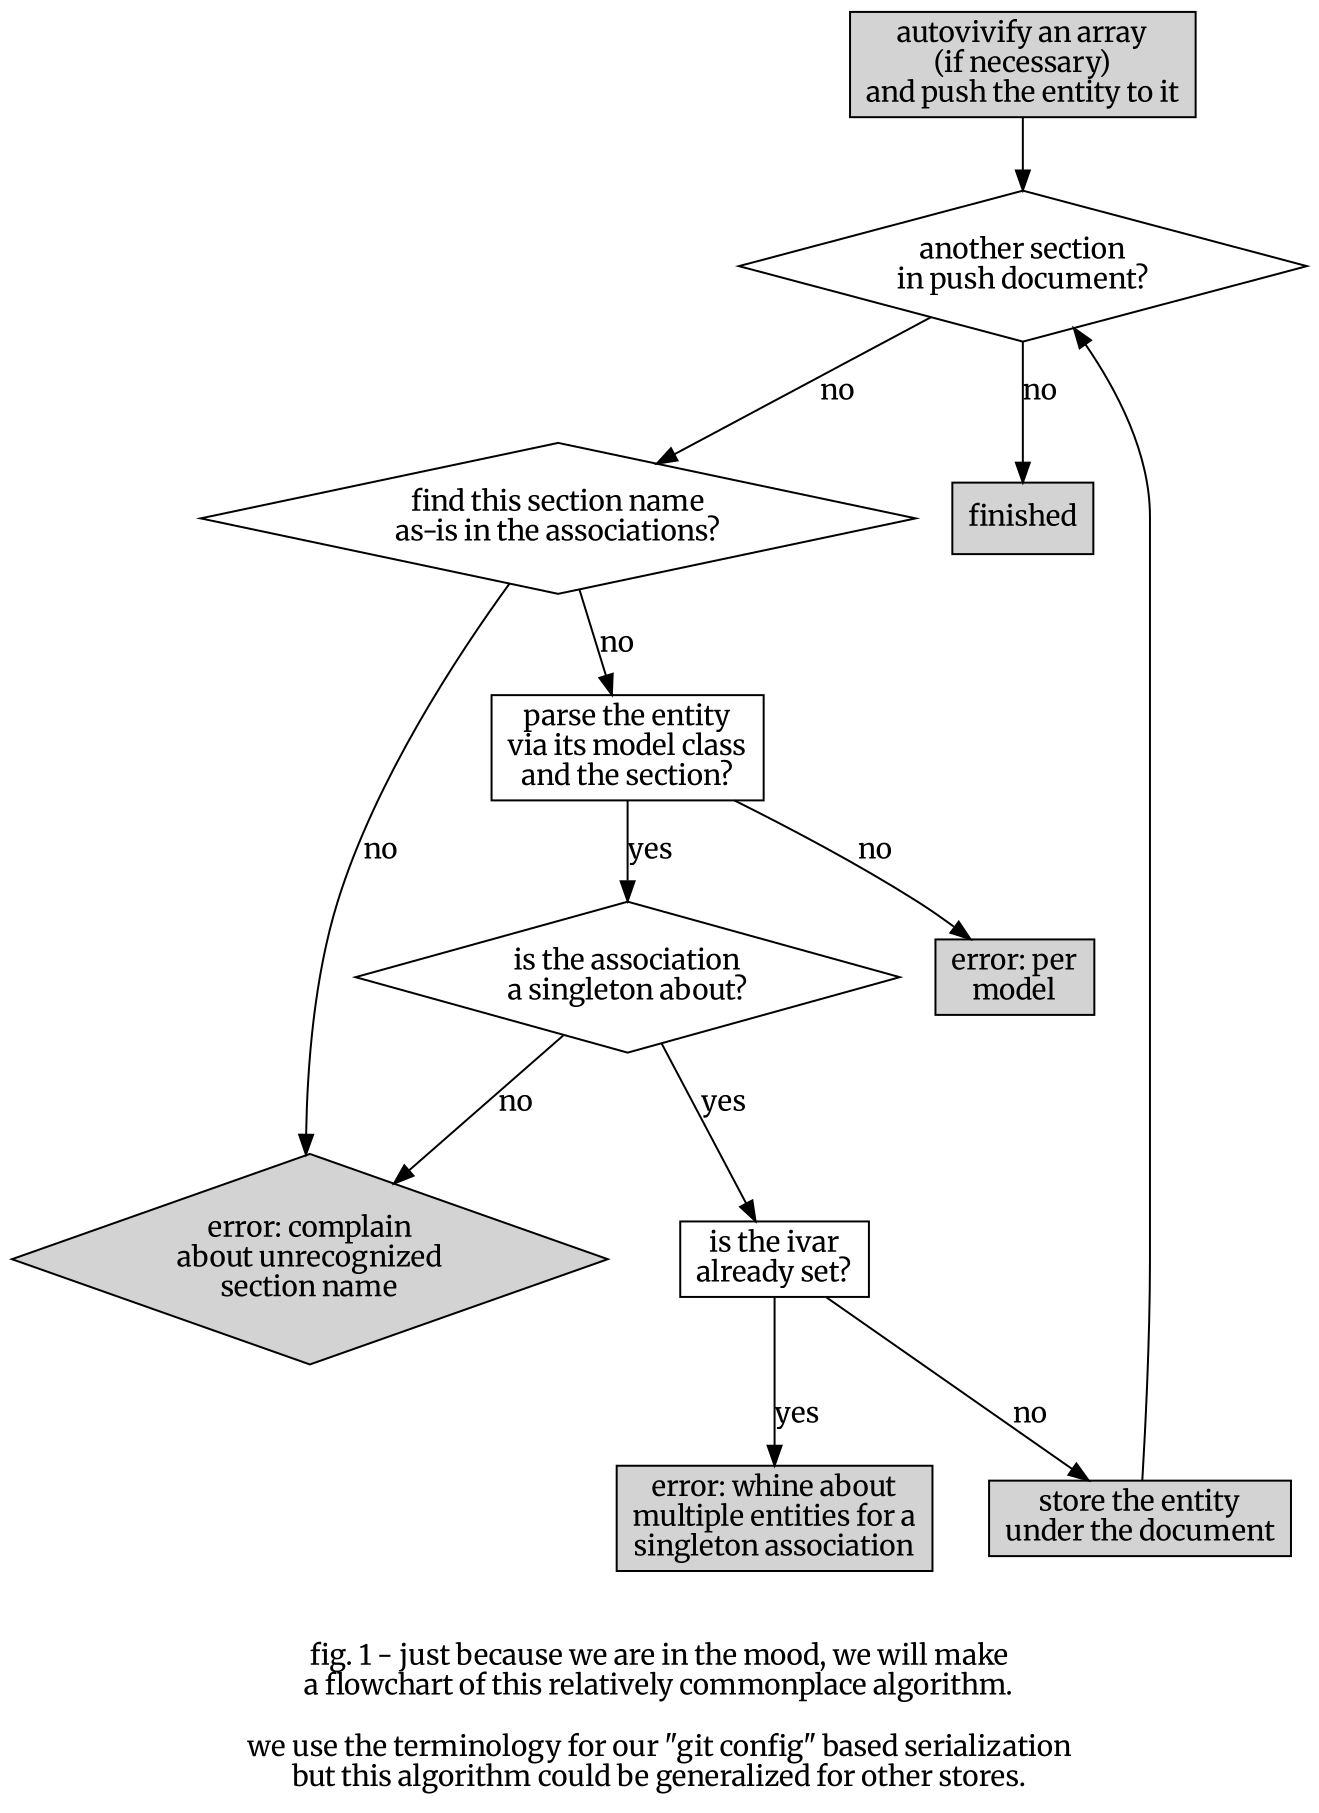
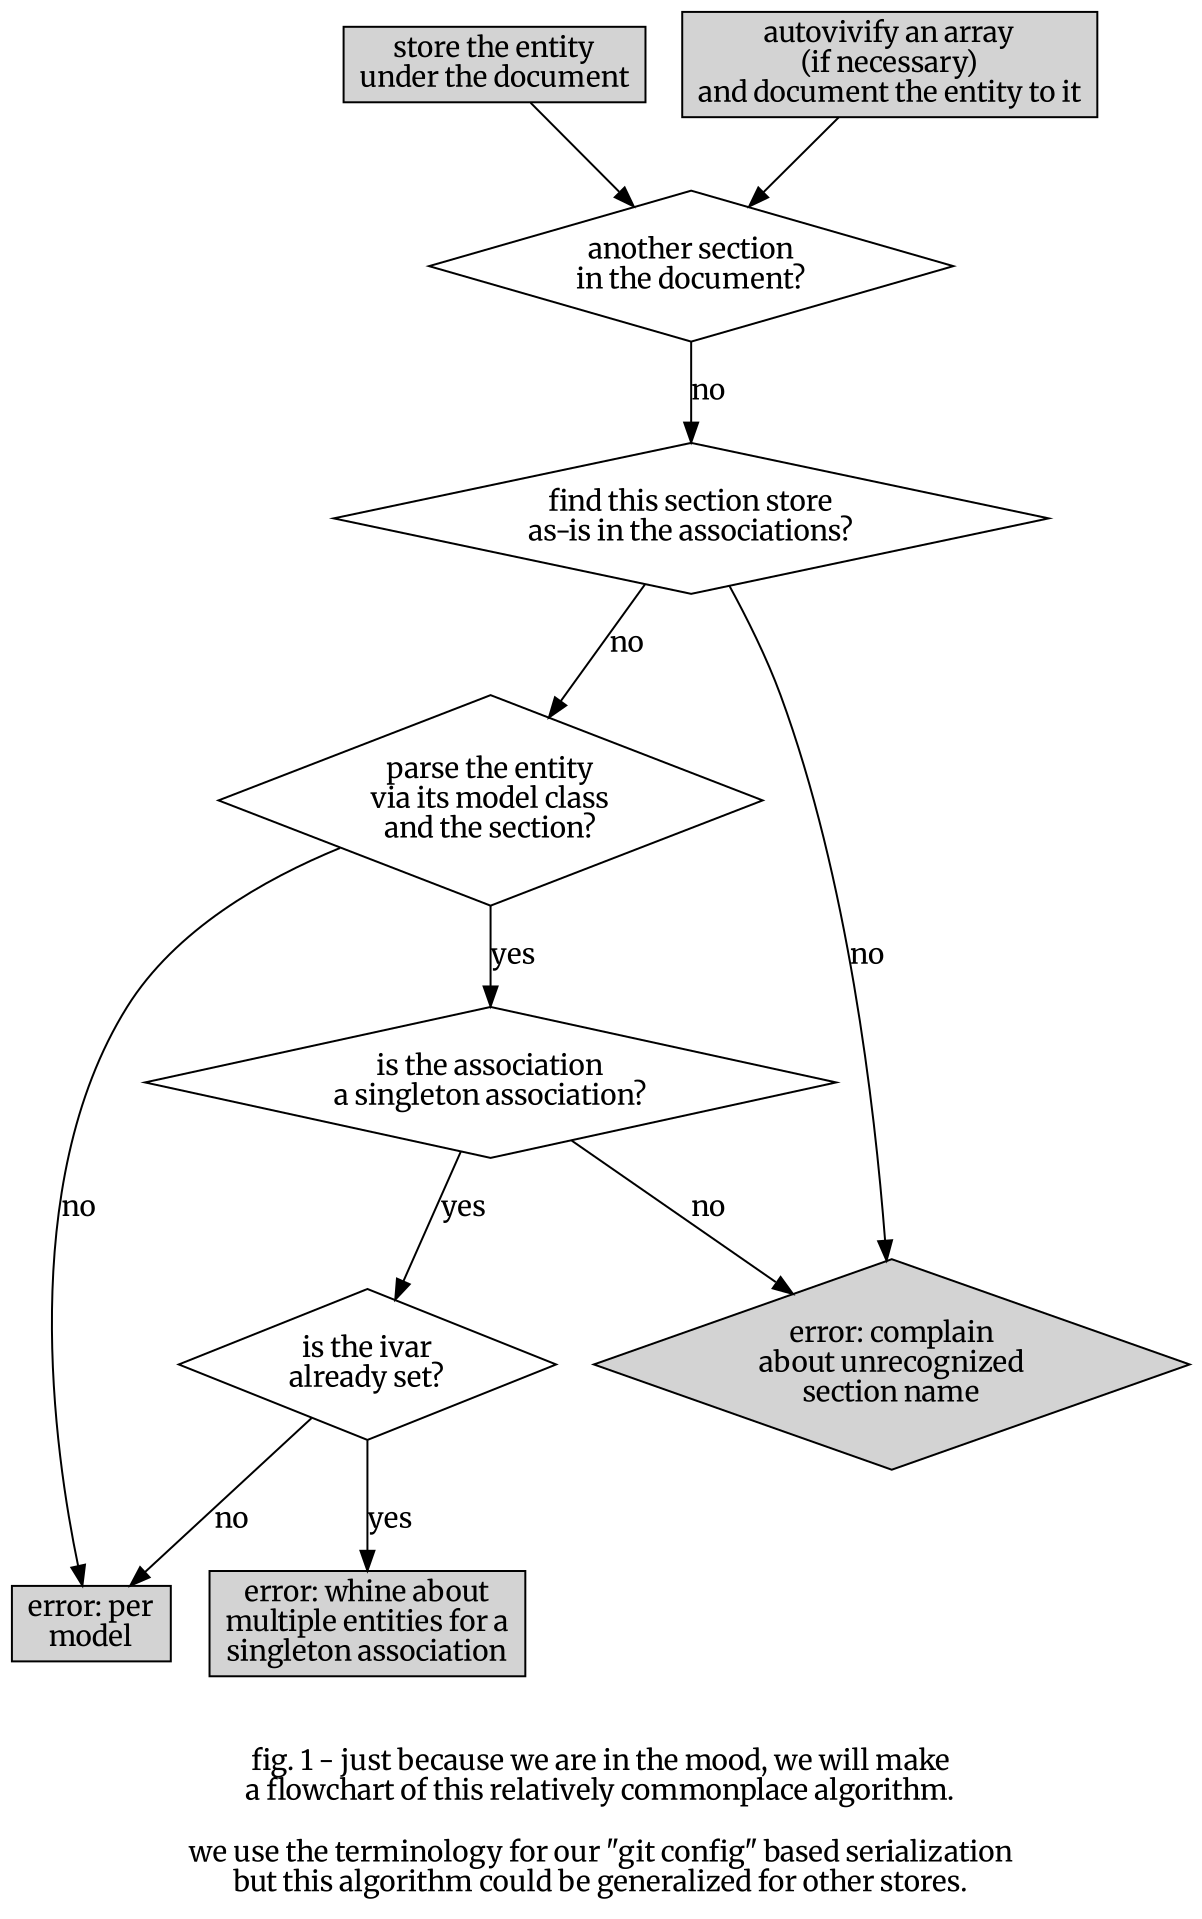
(1023, 65) -> (890, 65)
(1023, 266) -> (691, 266)
(558, 518) -> (691, 518)
(1023, 518) -> none
(628, 748) -> (491, 800)
(628, 977) -> (491, 1082)
(775, 1259) -> (367, 1364)
(949, 1383) -> (228, 1495)
